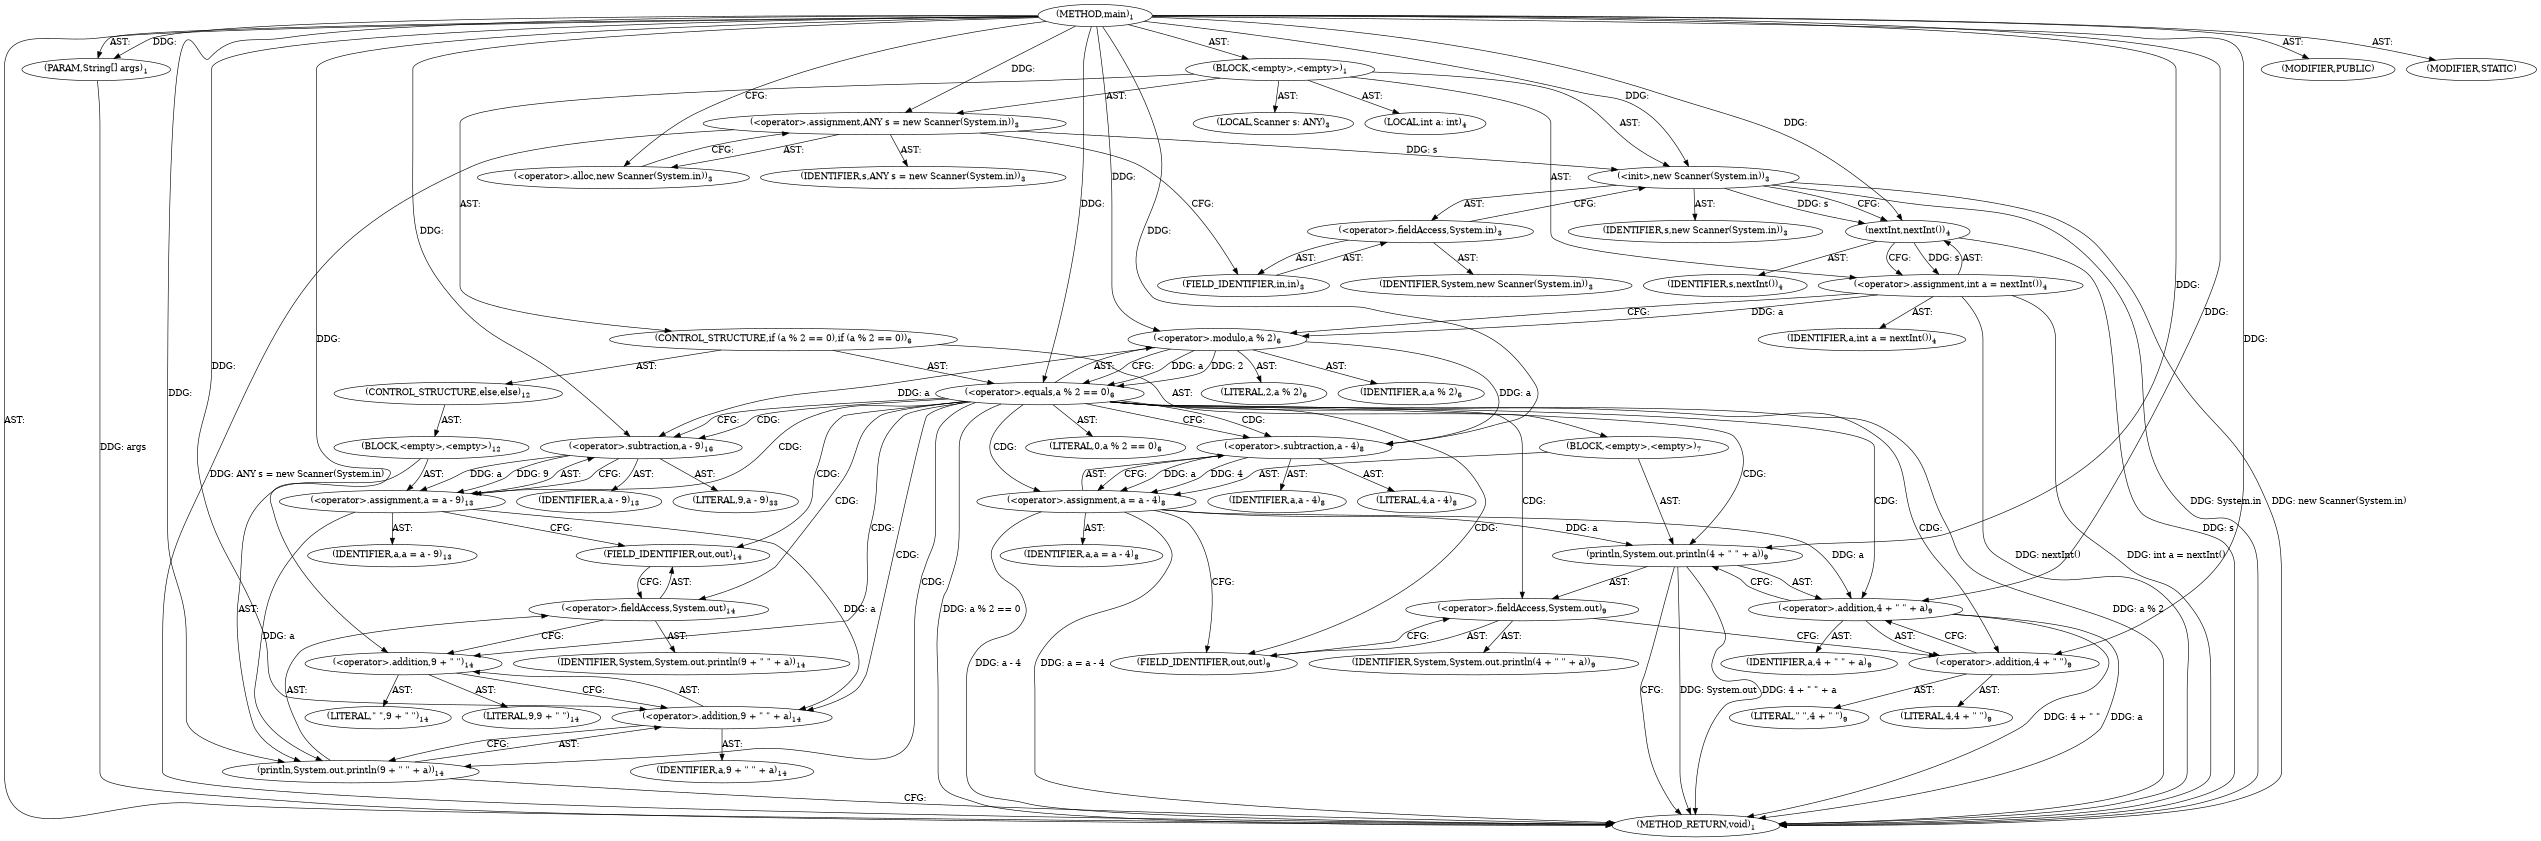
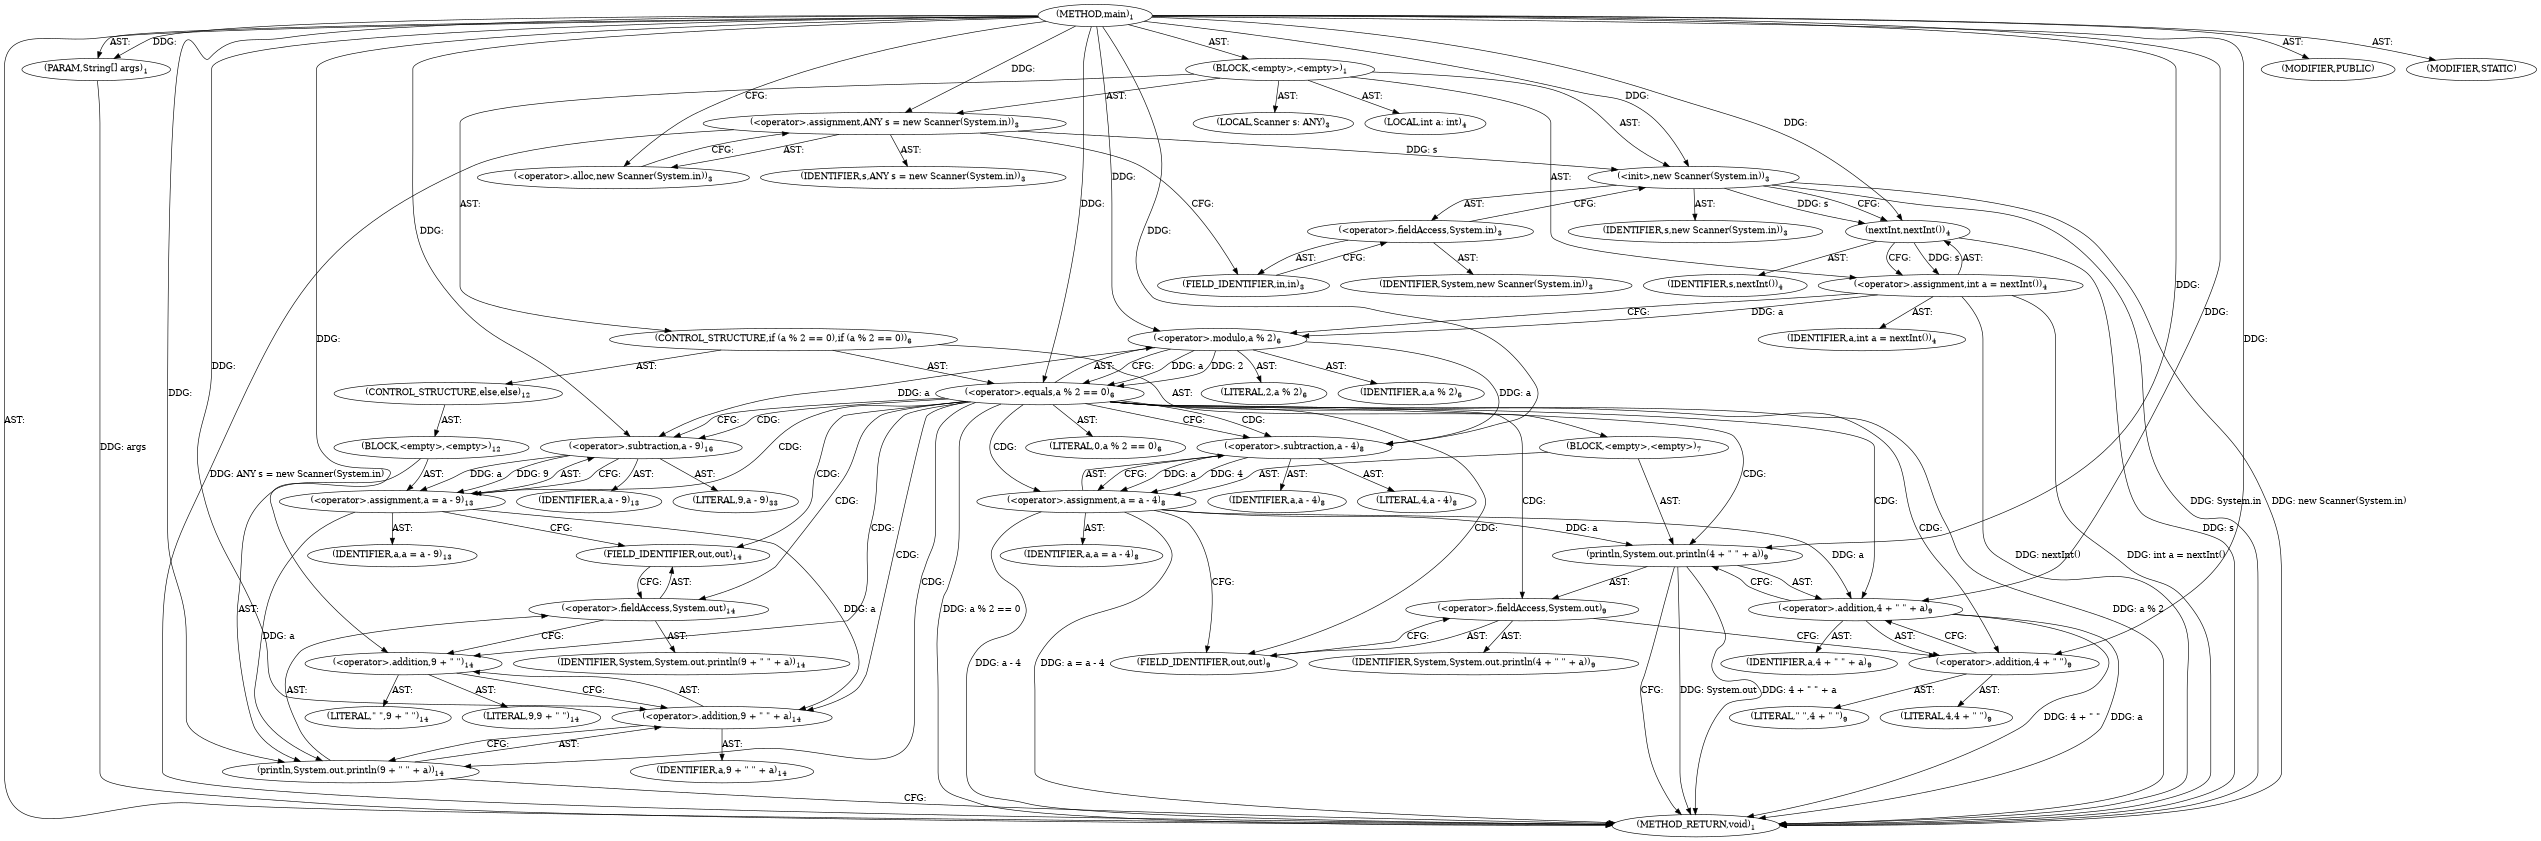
(1355, 259) -> (1356, 259)
